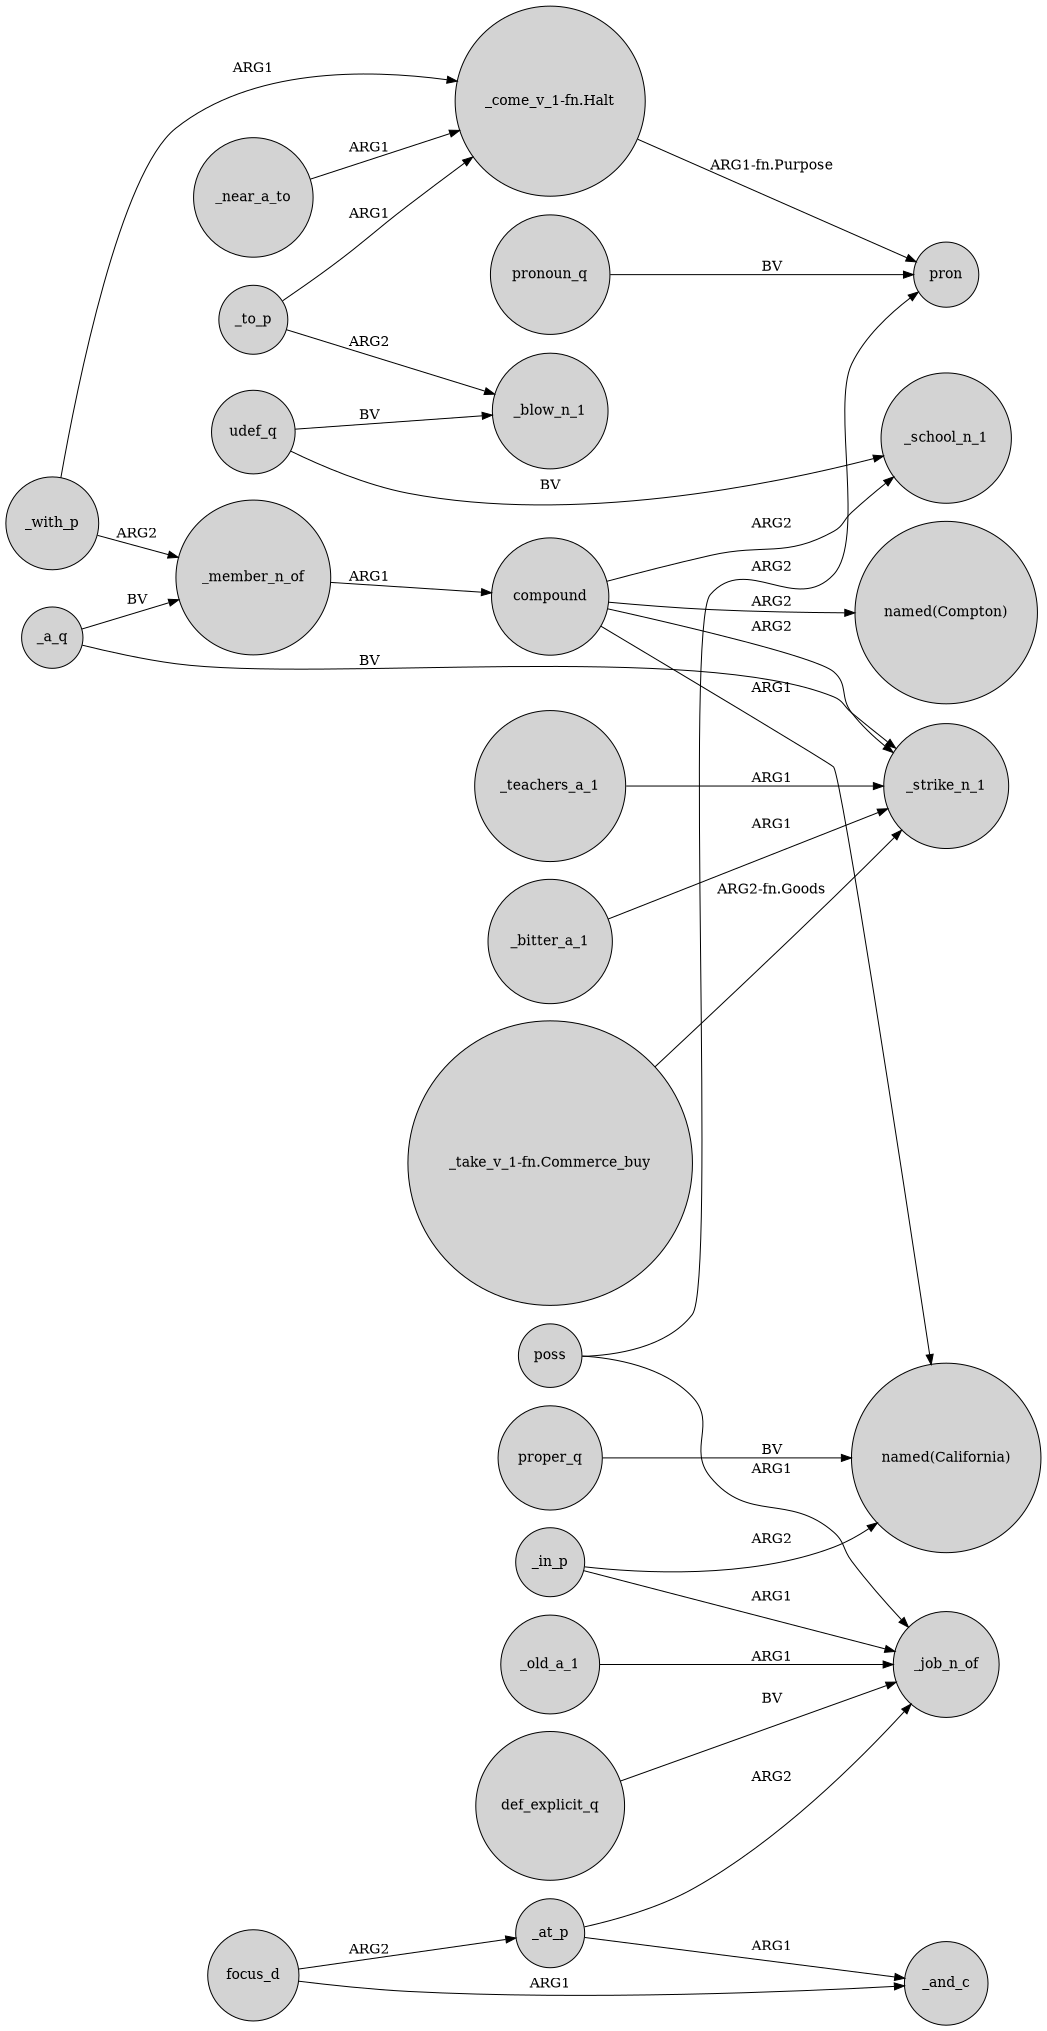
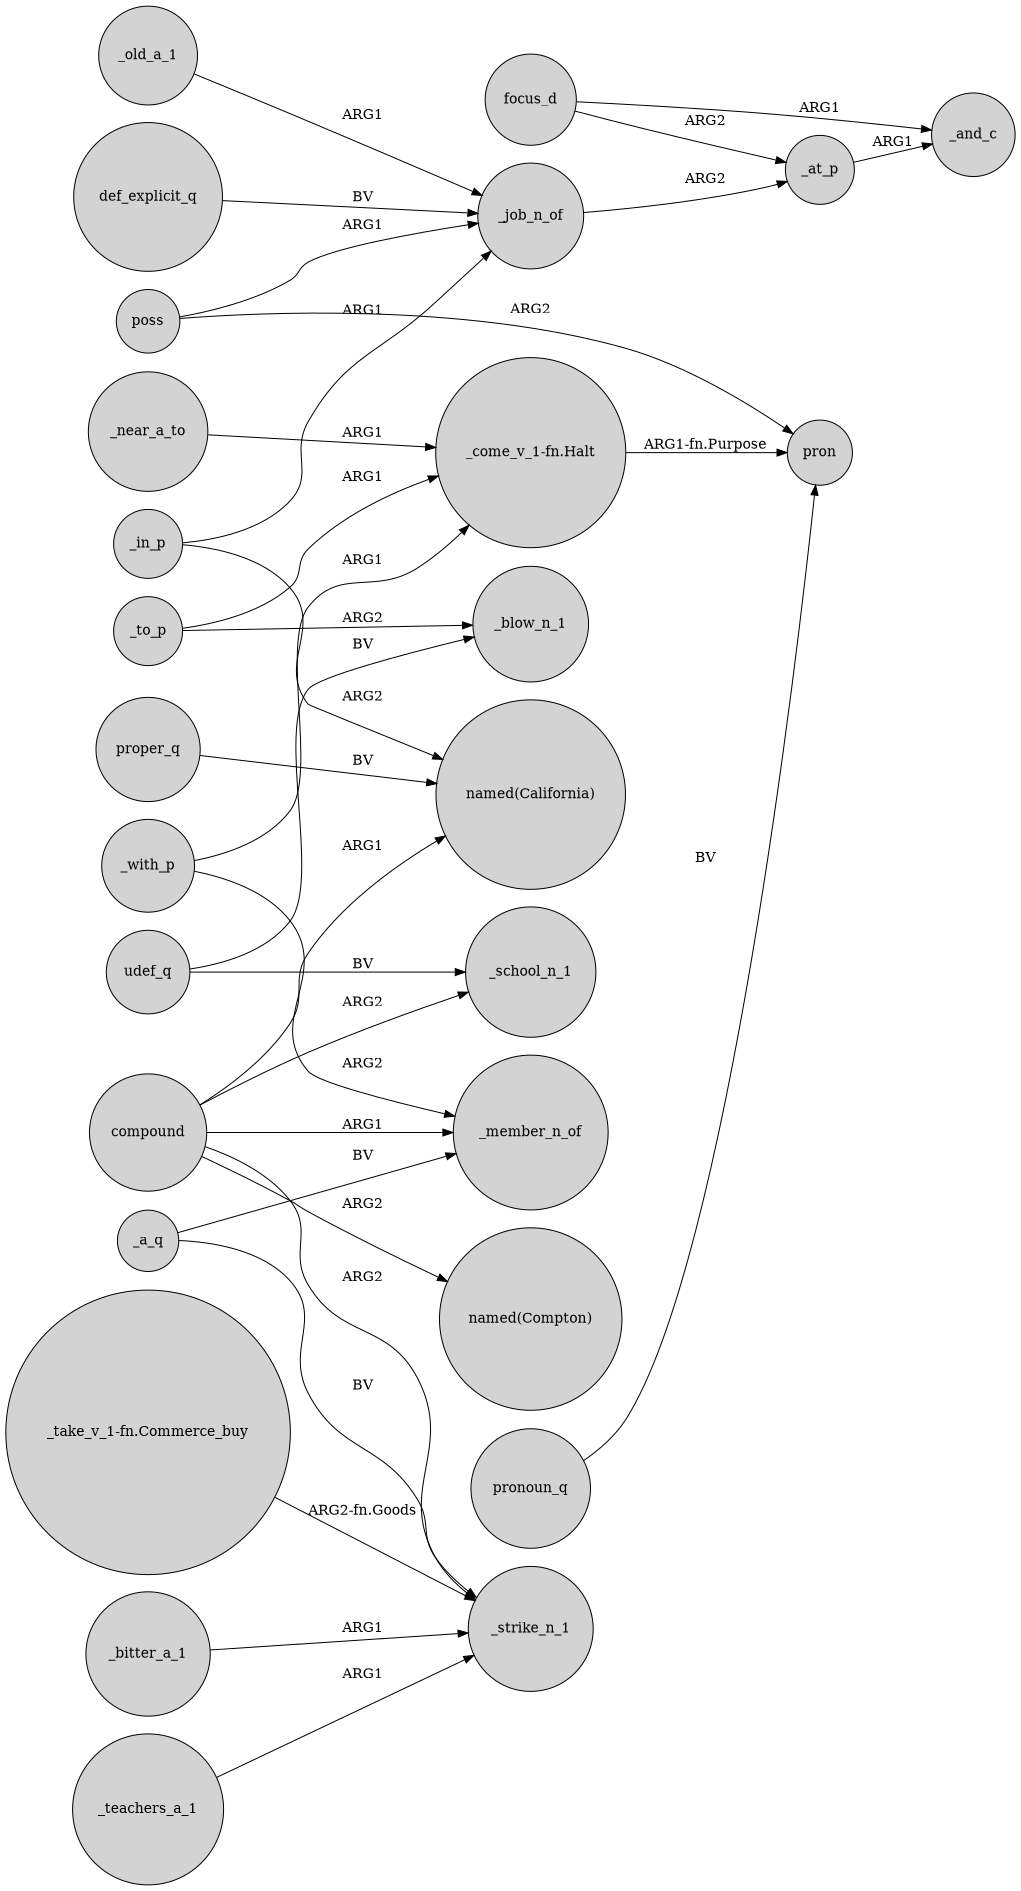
(406, 587) -> (325, 1133)
(760, 1844) -> (681, 202)
